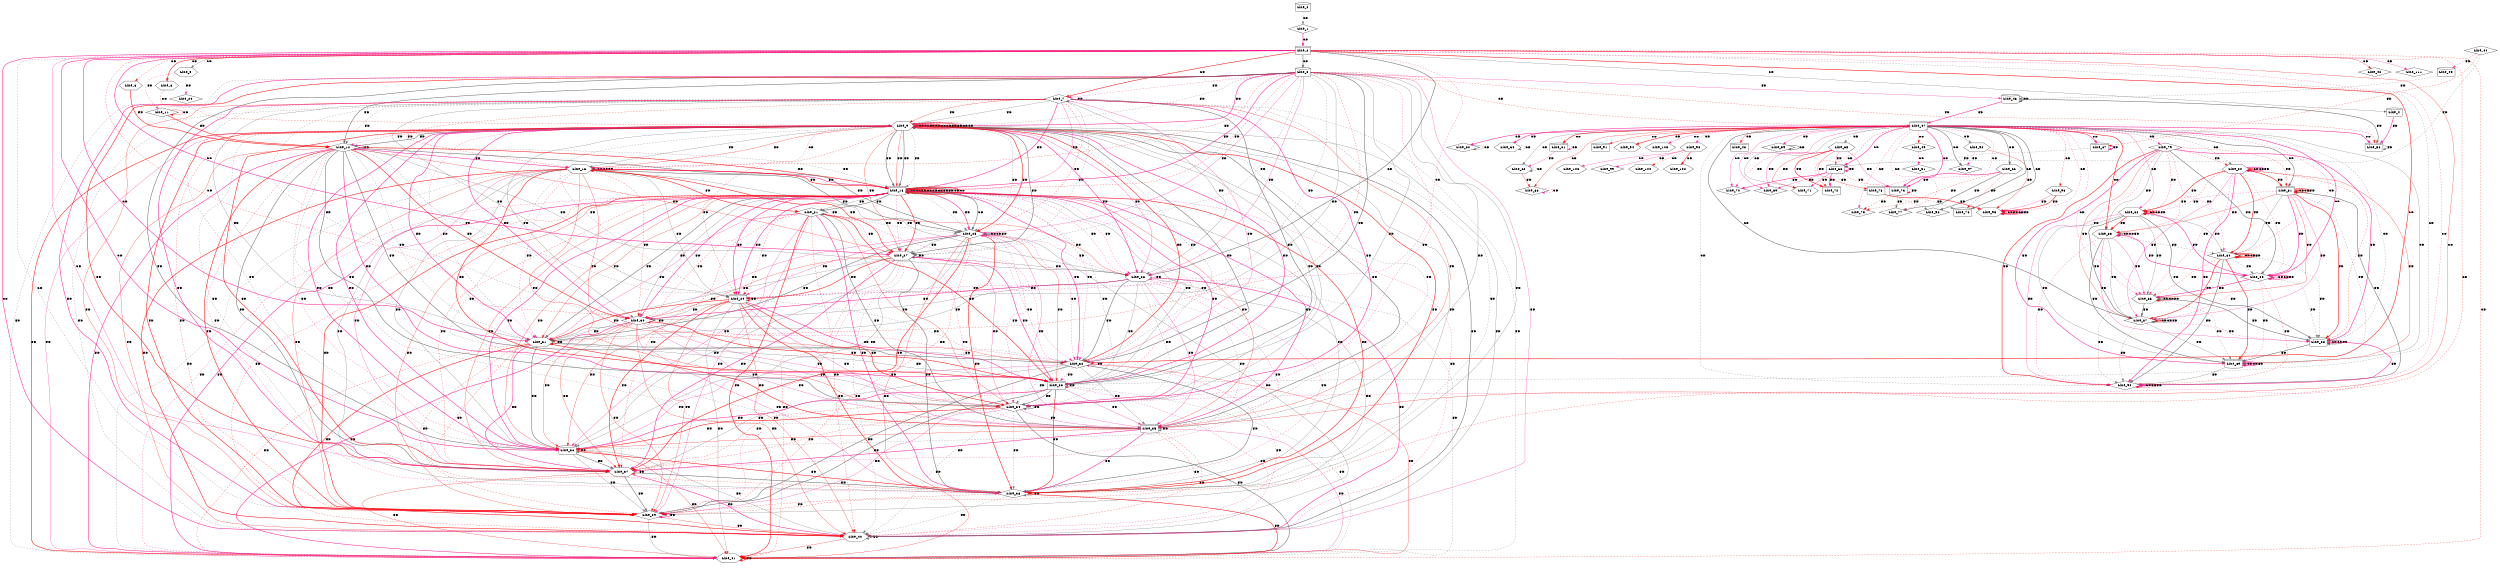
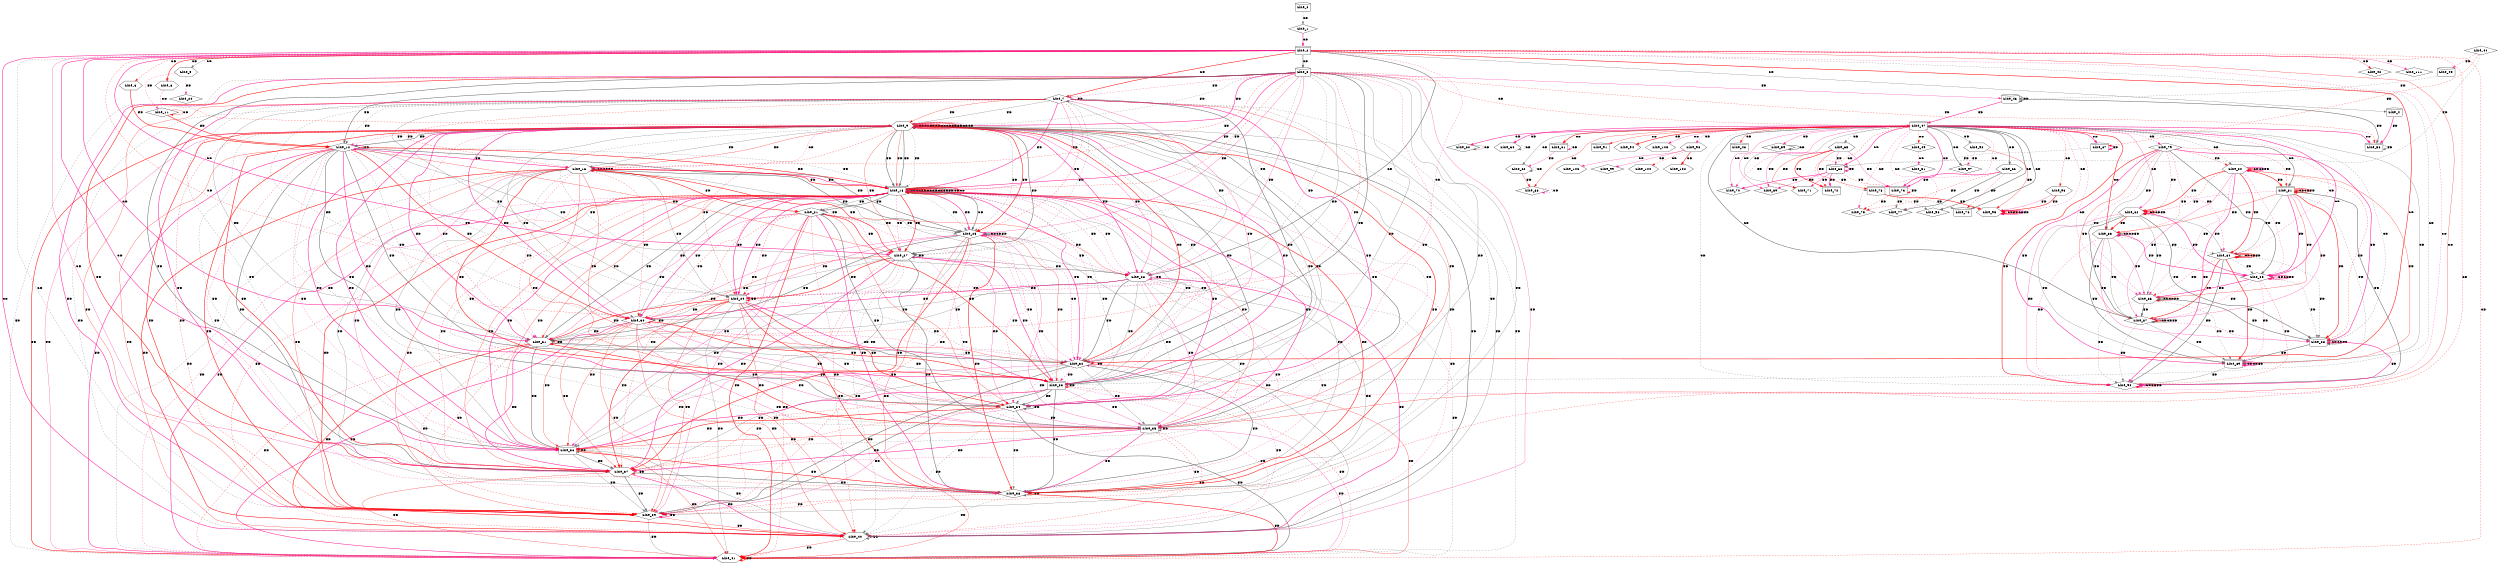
(935, 241) -> none
(1053, 449) -> (1053, 449)
(1342, 539) -> (1342, 539)
